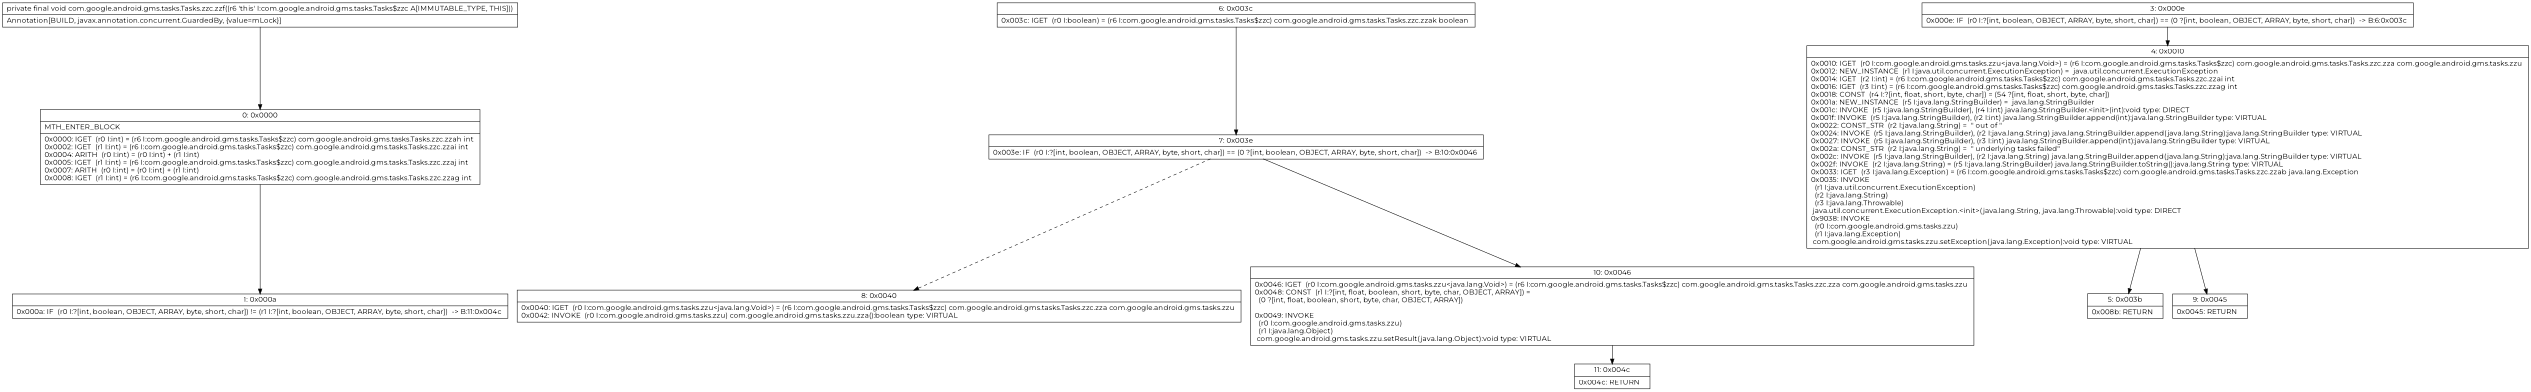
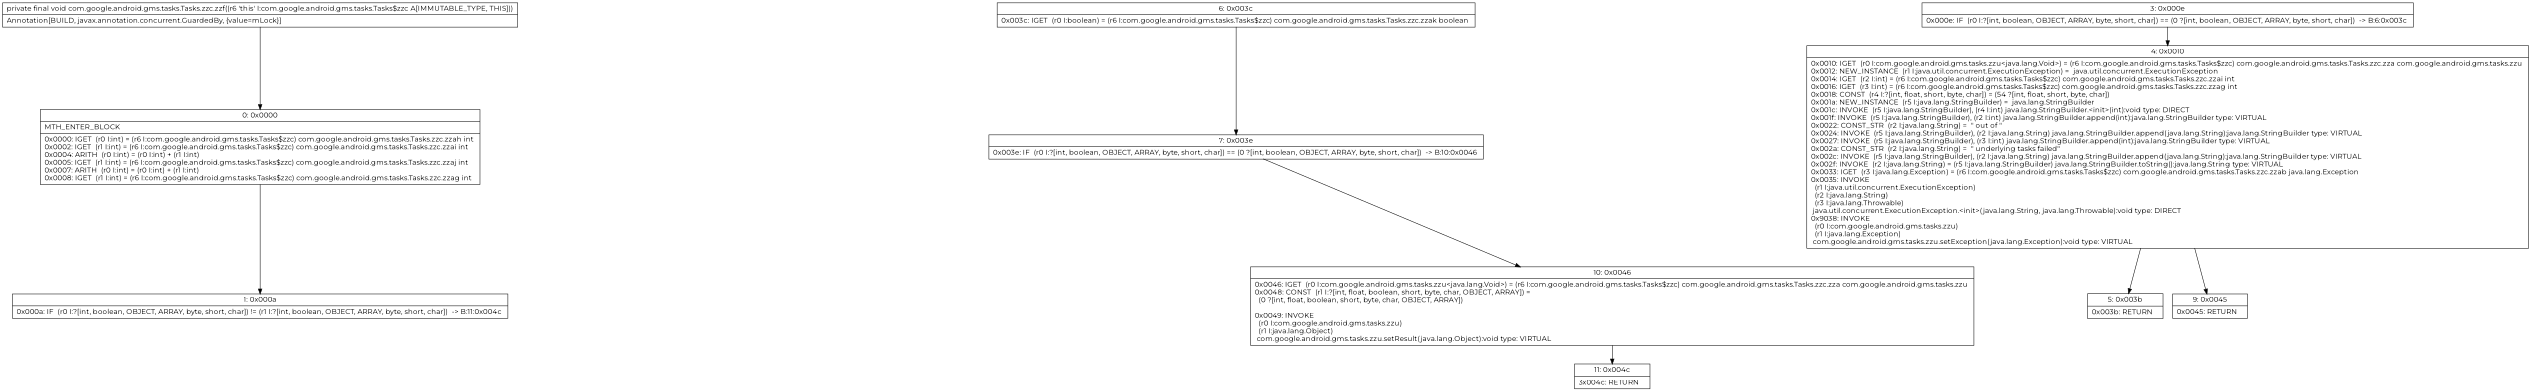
(879, 306) -> none
(2125, 312) -> (2125, 312)
(1612, 382) -> (1612, 382)
